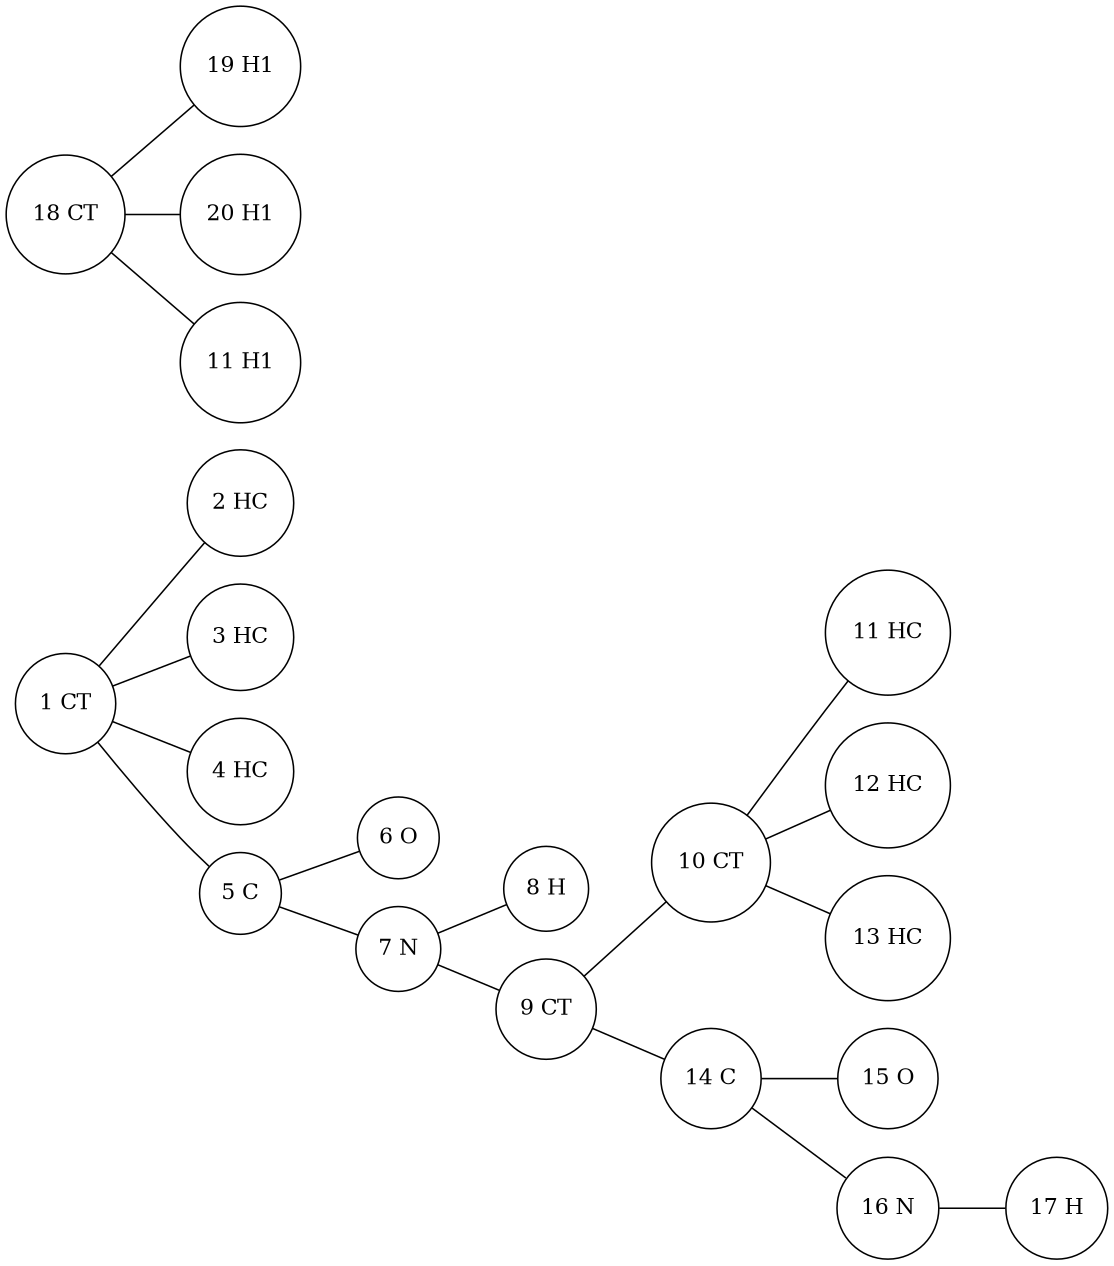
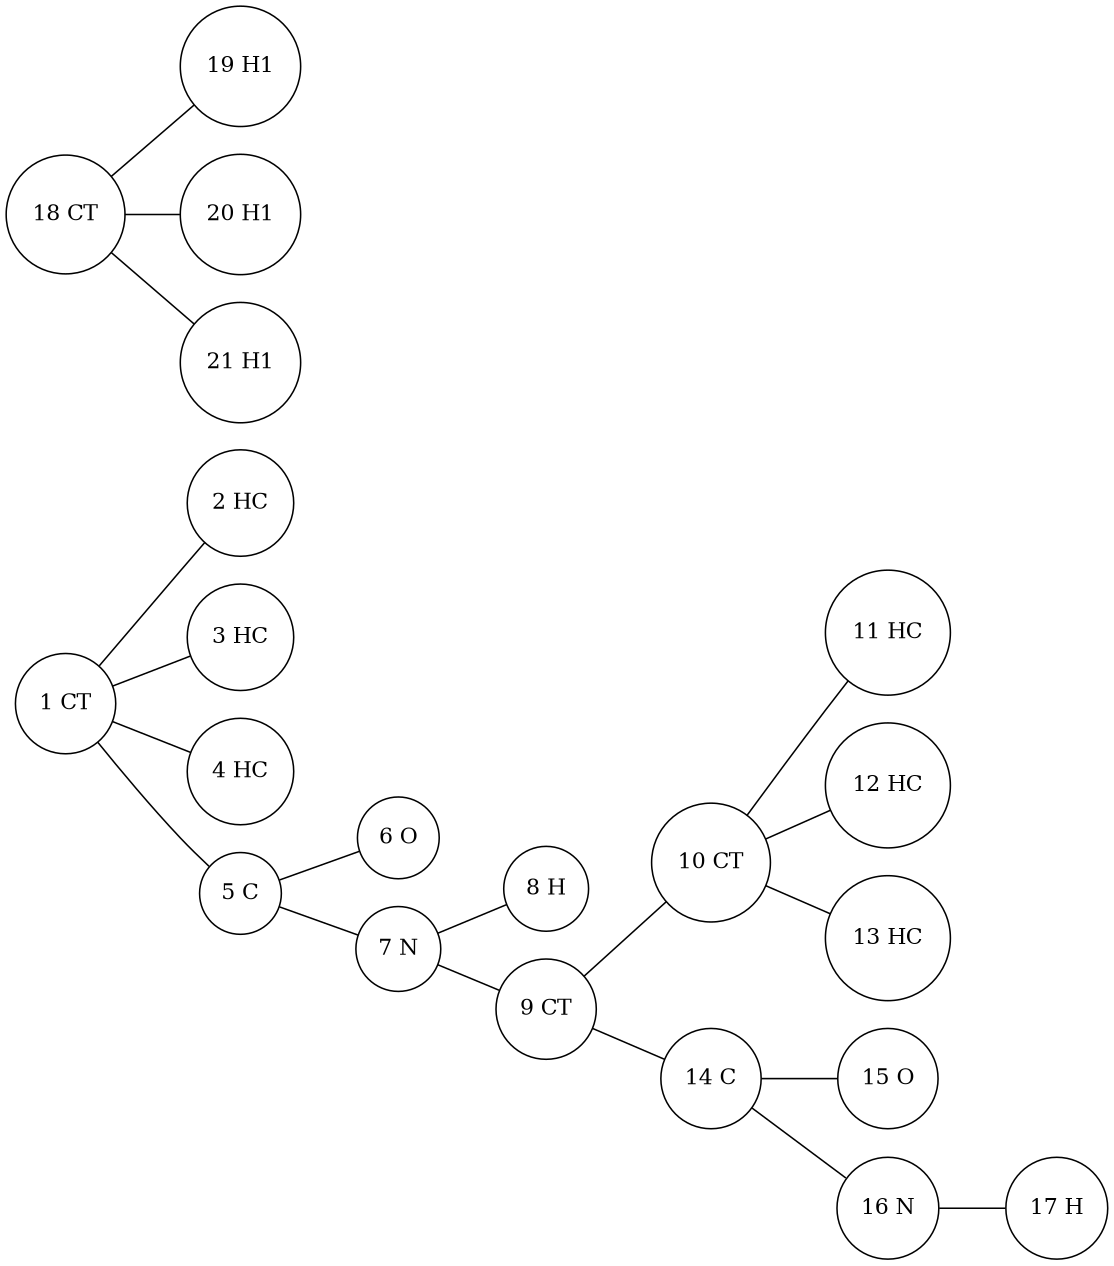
(240, 363) -> (240, 363)
